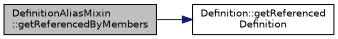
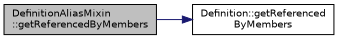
(263, 20) -> (263, 20)
